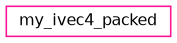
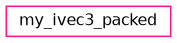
(89, 21) -> (89, 21)
